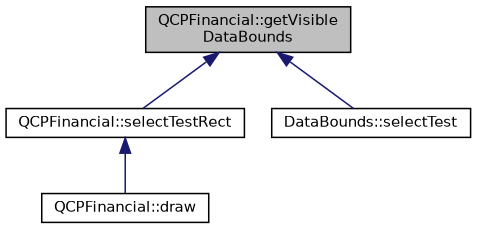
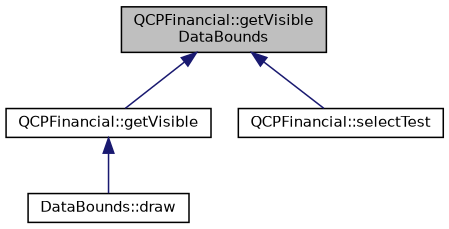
(125, 123) -> (109, 123)
(371, 123) -> (341, 123)
(125, 208) -> (109, 208)
